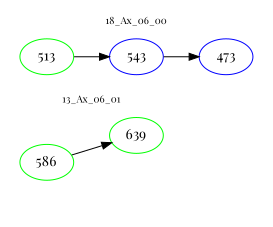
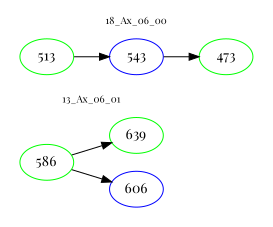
(226, 57) -> (226, 57)
none -> (136, 189)
